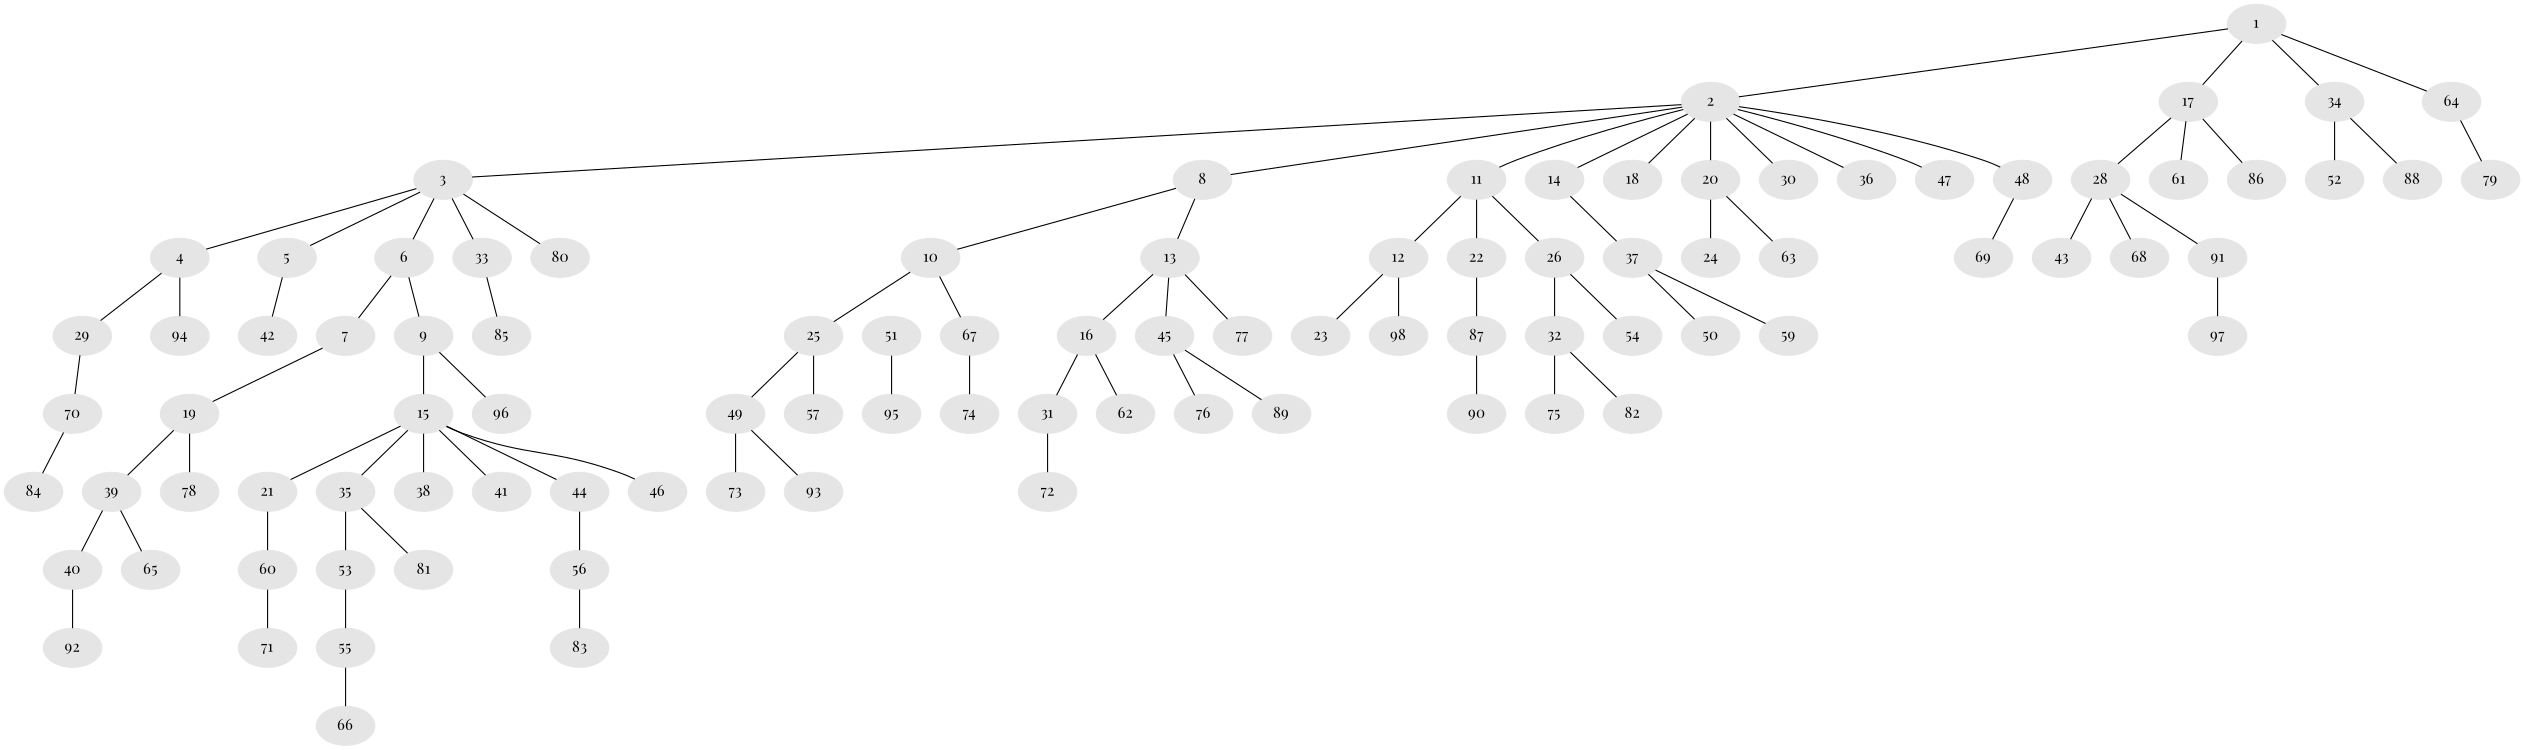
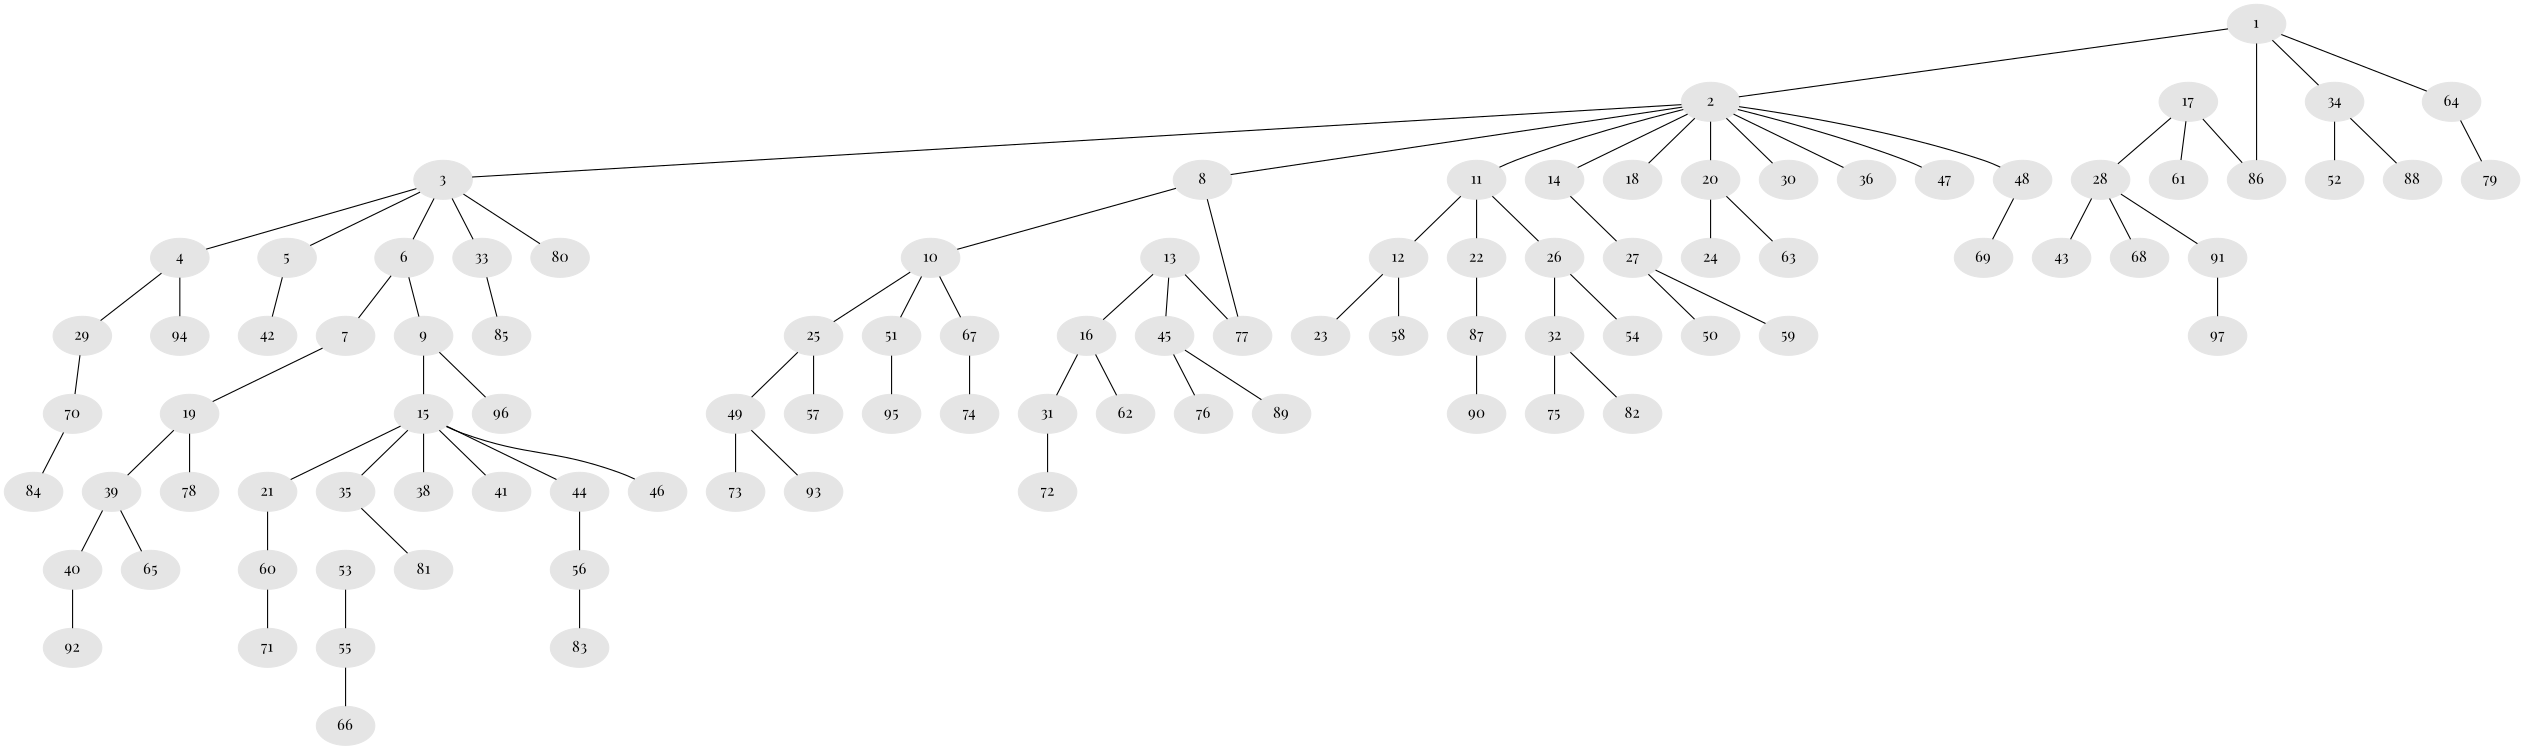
(2222, 63) -> (2257, 102)
(1186, 219) -> (1223, 258)
(1633, 258) -> (1633, 258)
none -> (911, 297)
(1399, 336) -> (1399, 336)
(346, 531) -> none
